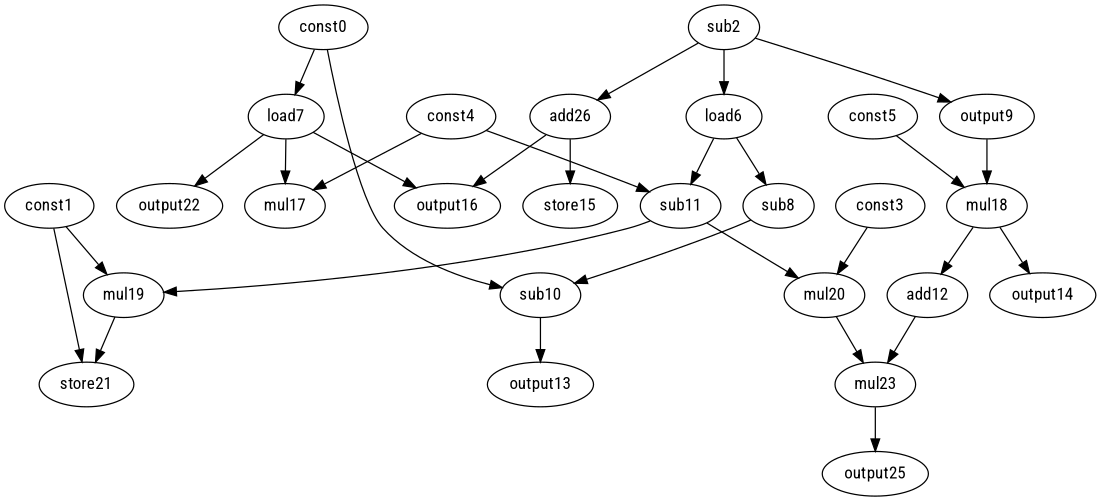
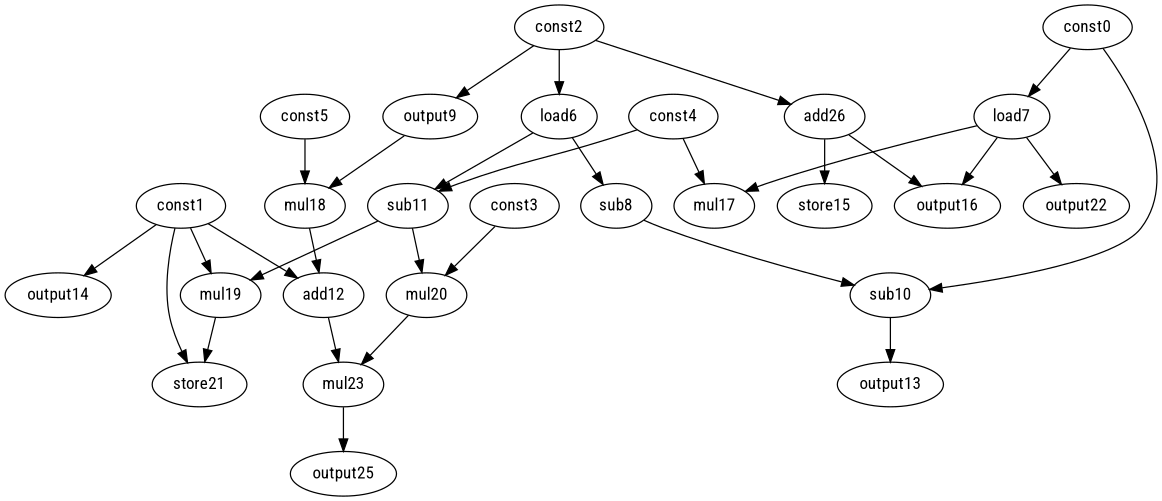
(724, 27) -> (559, 27)
(1011, 245) -> (125, 246)
none -> (247, 248)
